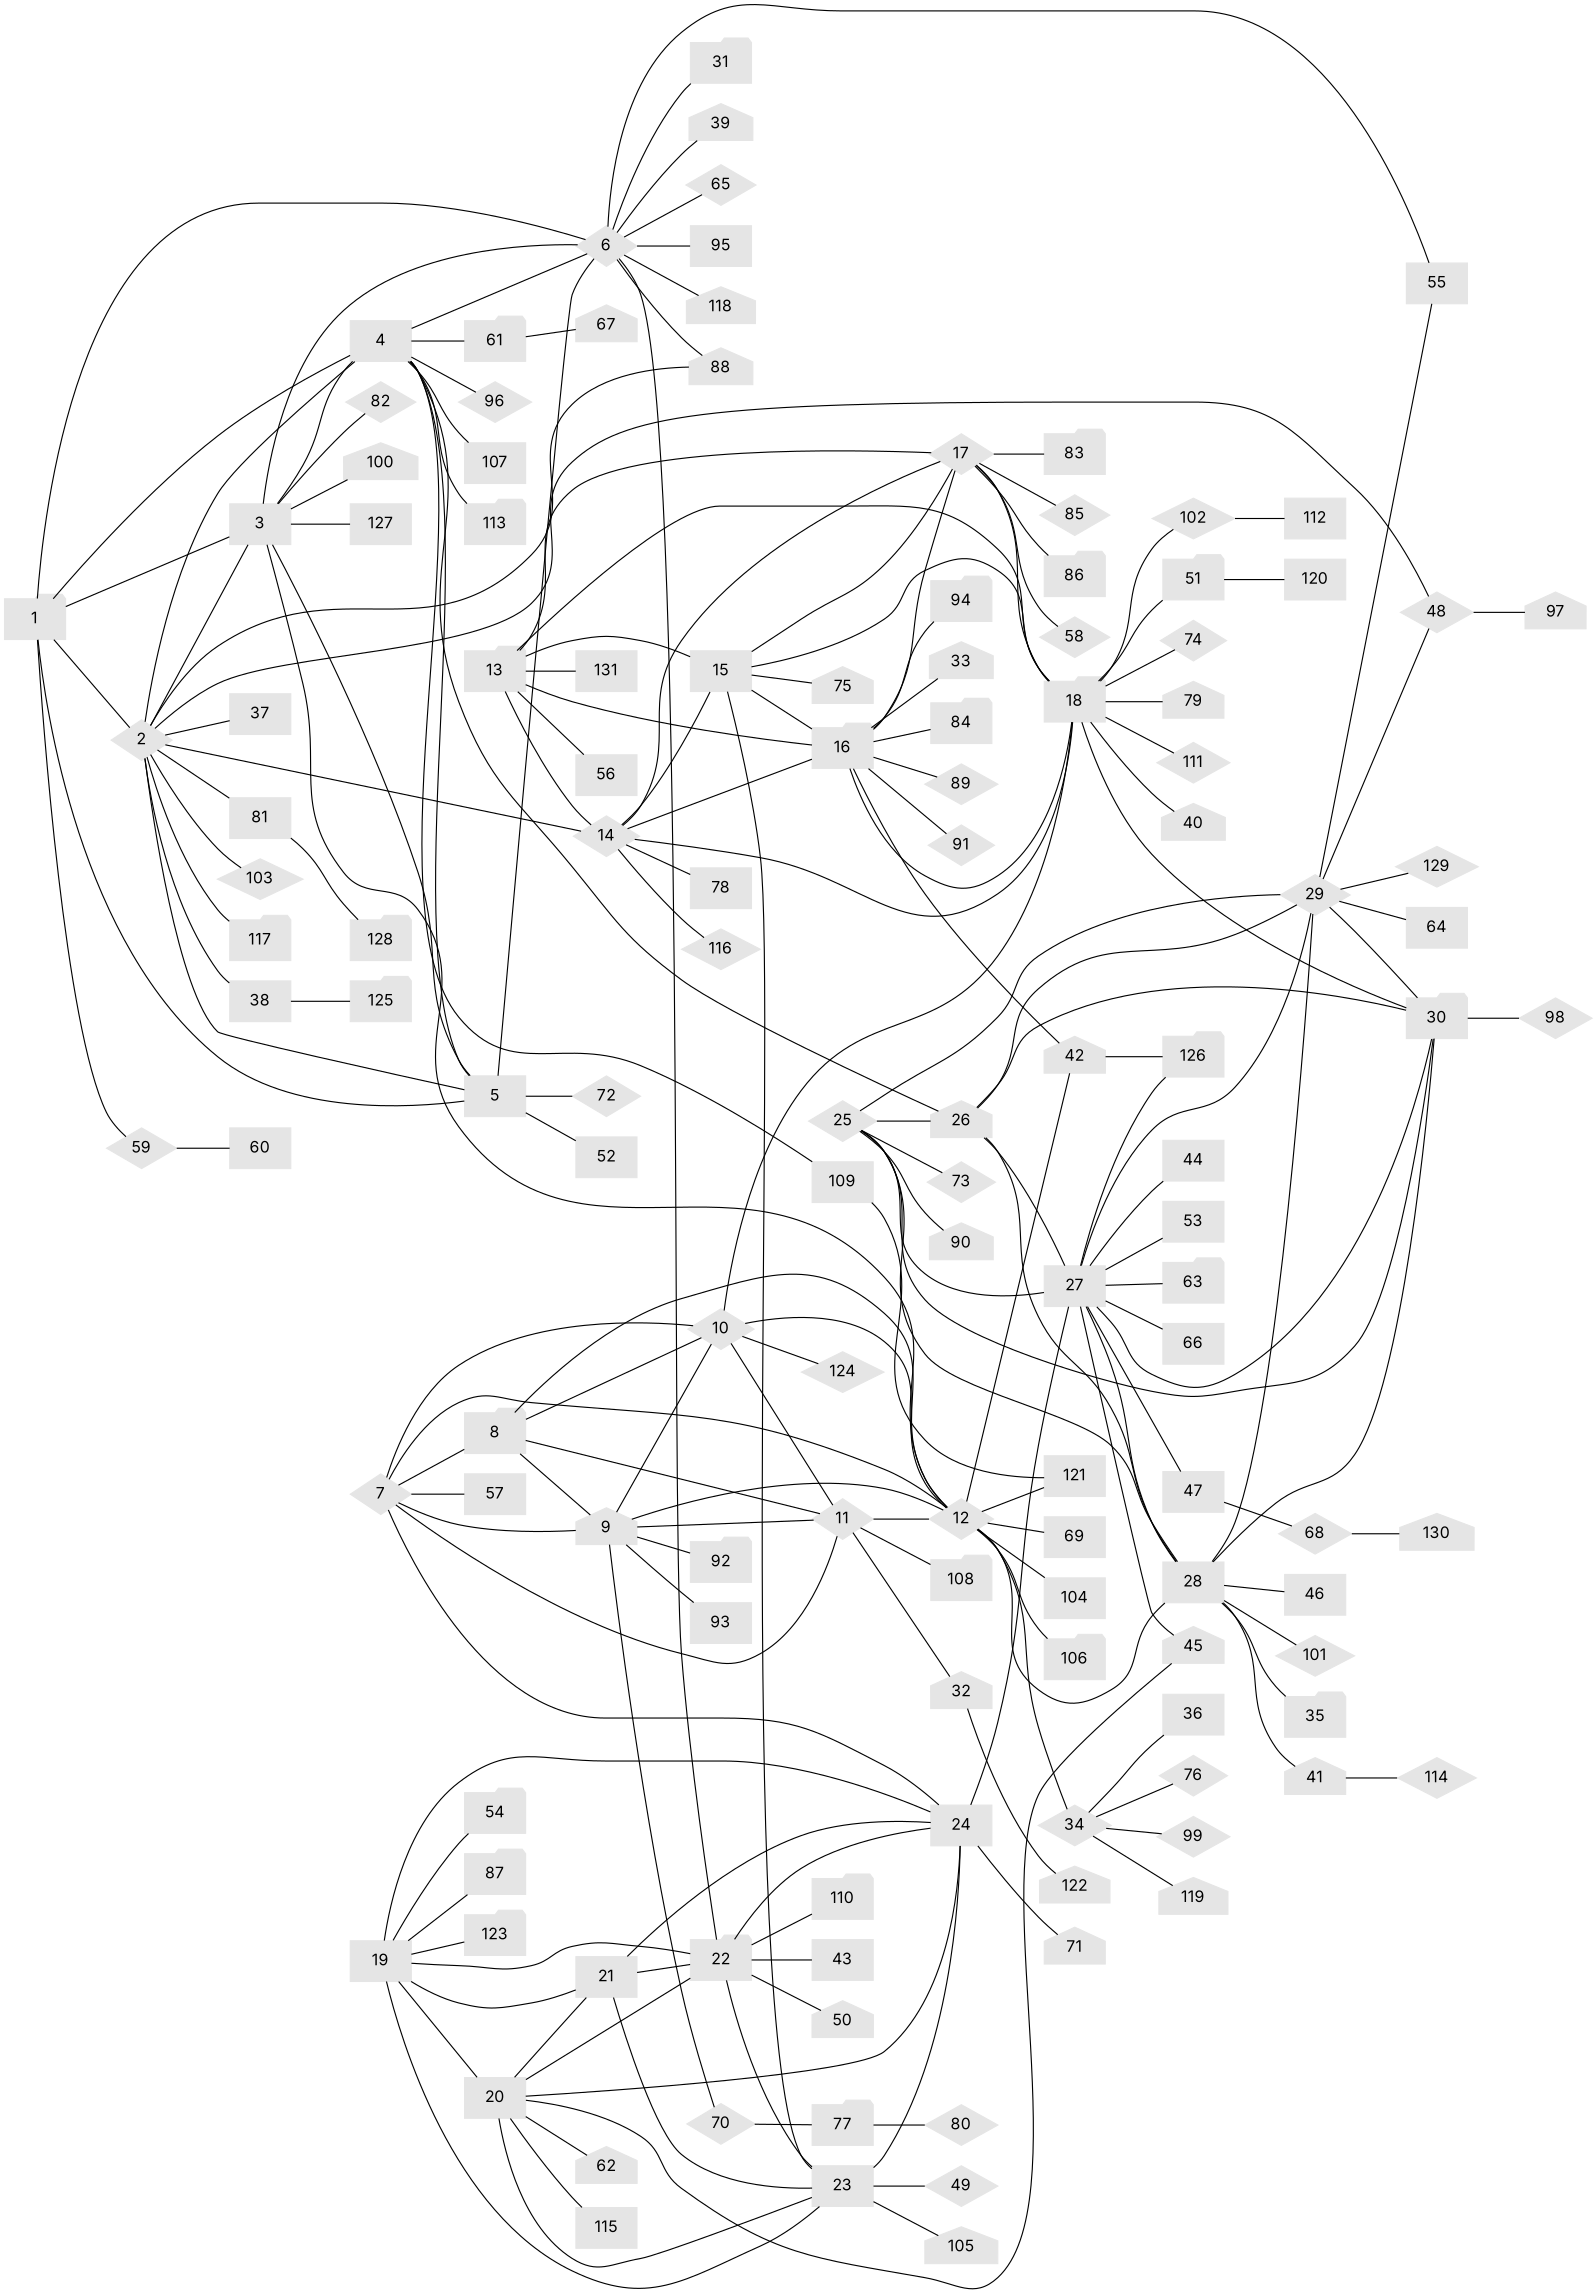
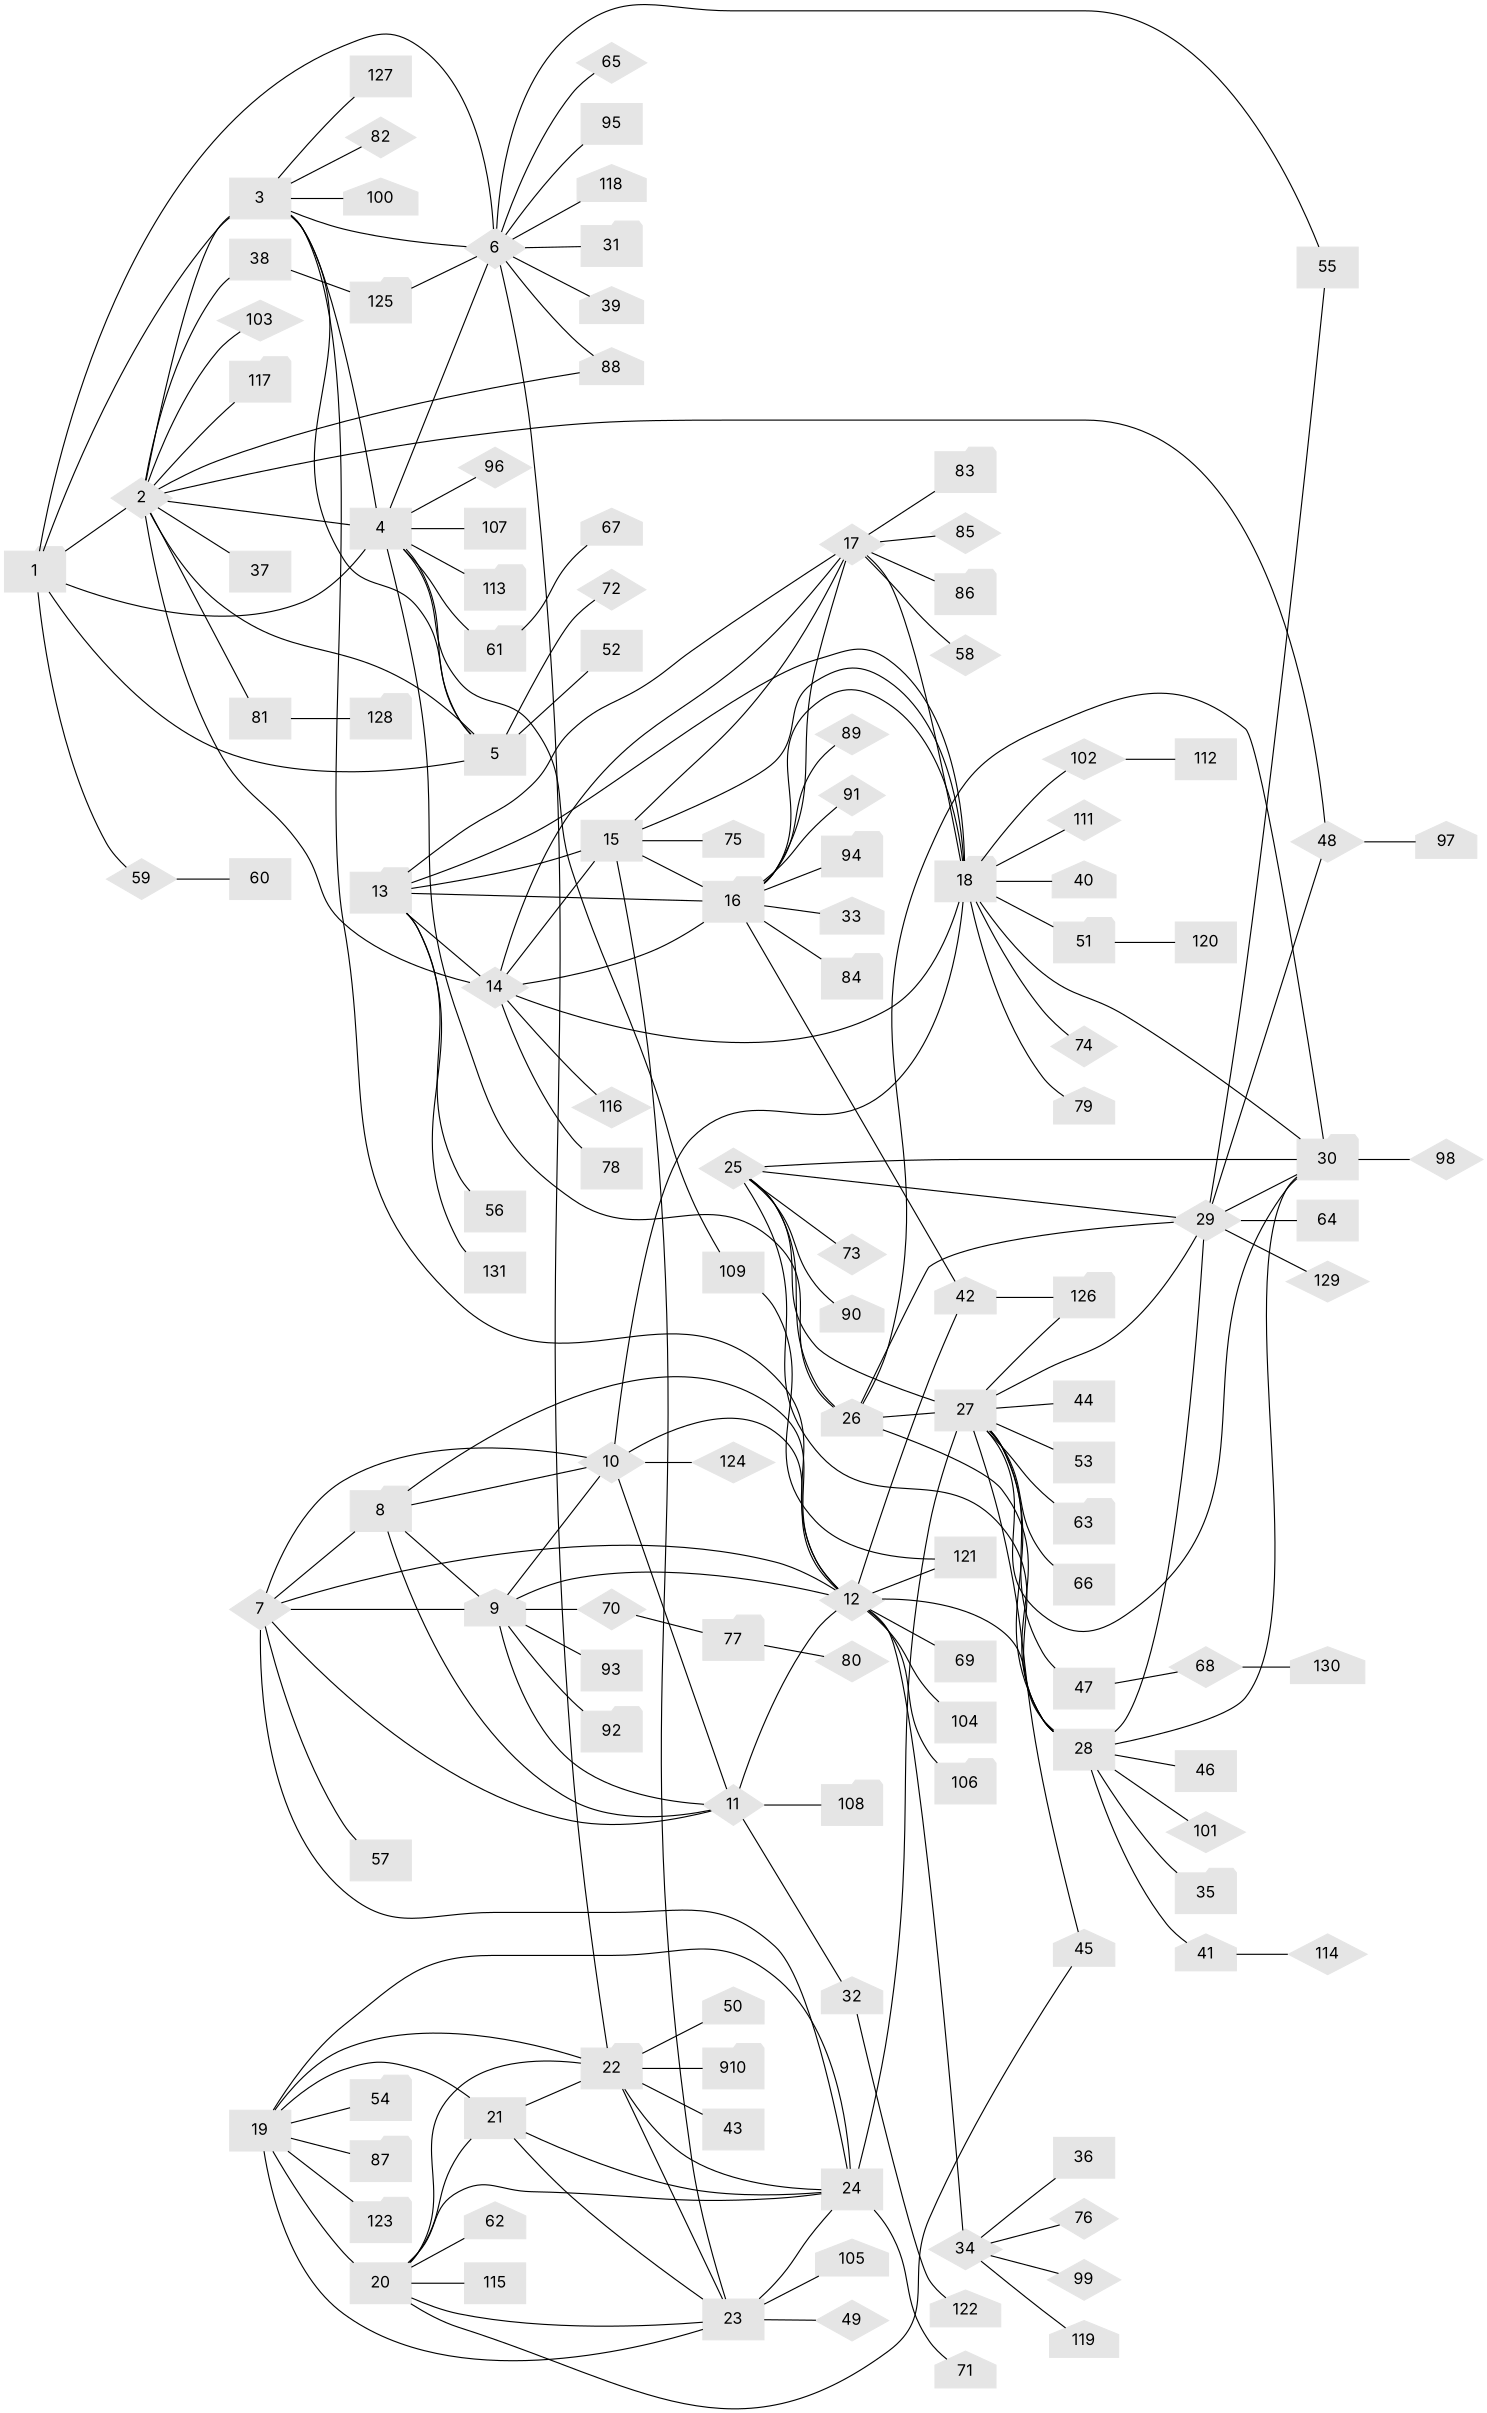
(535, 664) -> (444, 272)
(843, 1899) -> (733, 2068)
